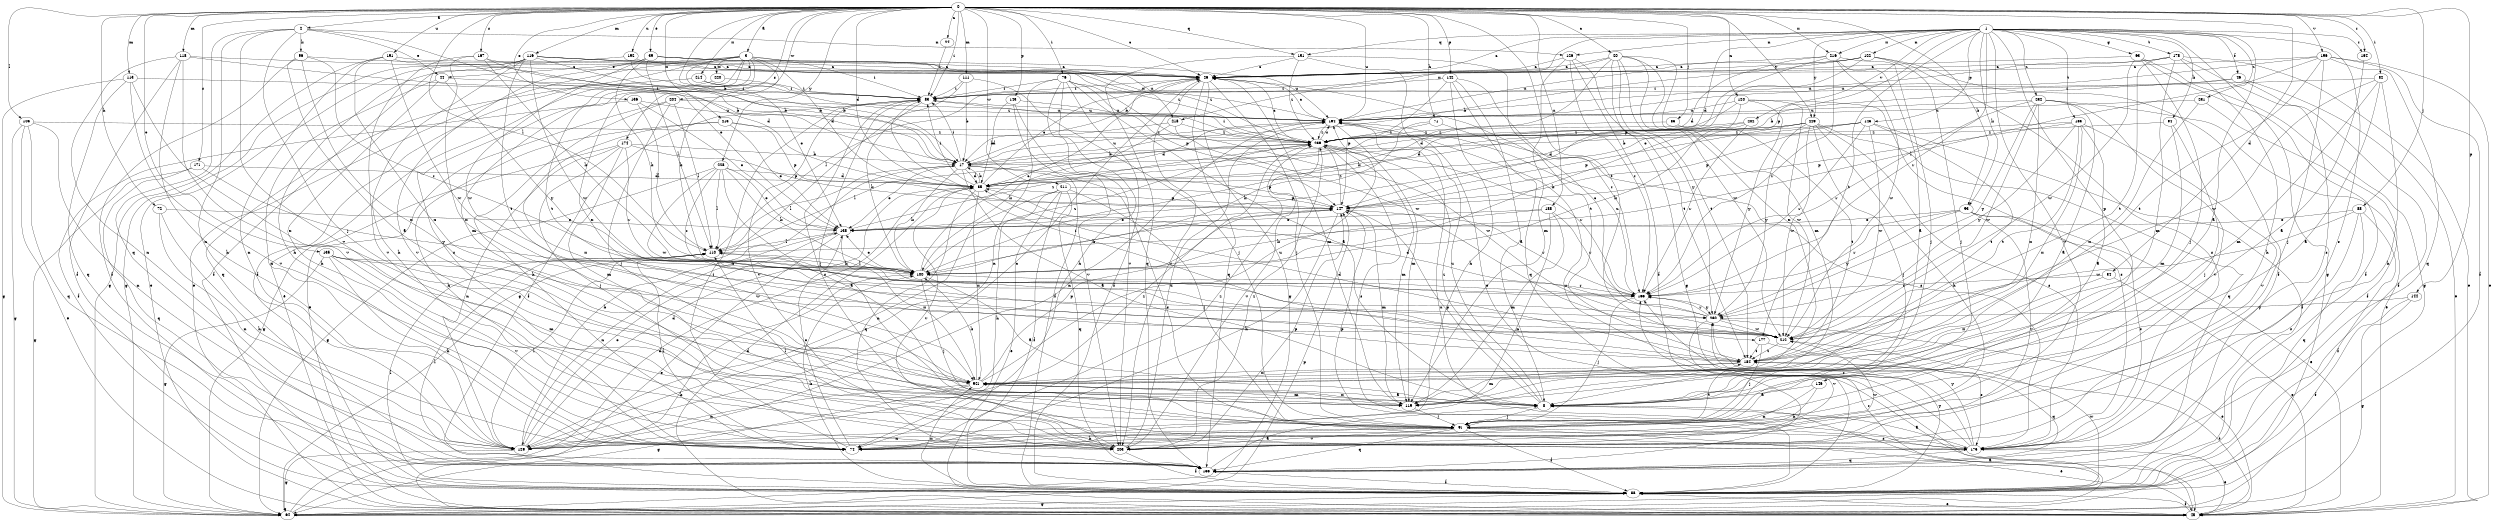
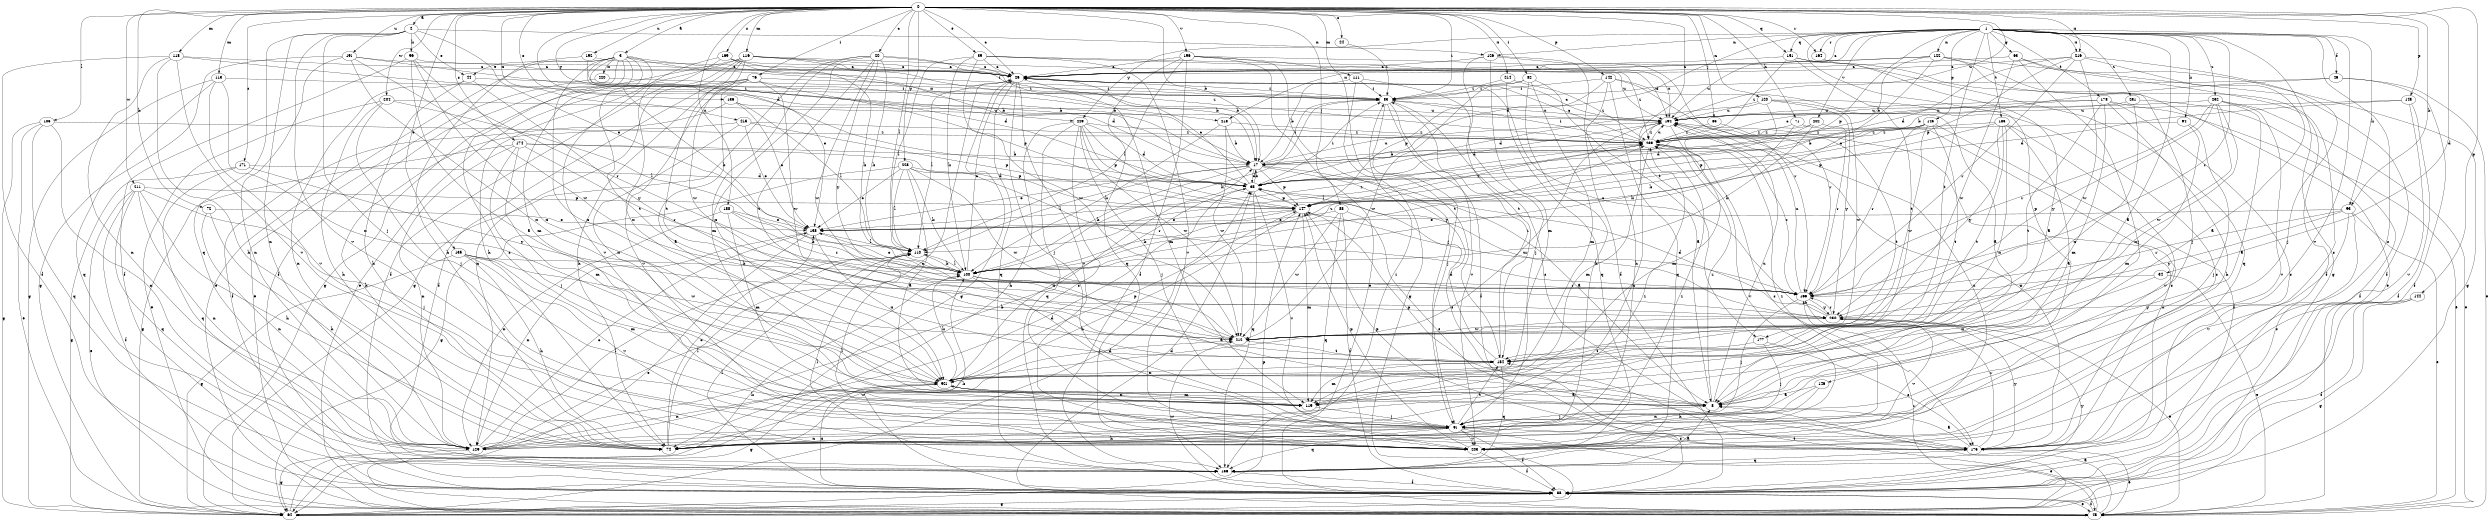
(481, 56) -> (725, 56)
(1812, 70) -> (1789, 117)
